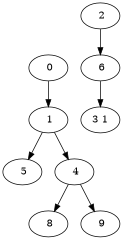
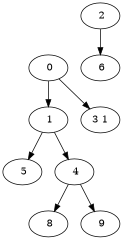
(100, 90) -> (72, 91)
